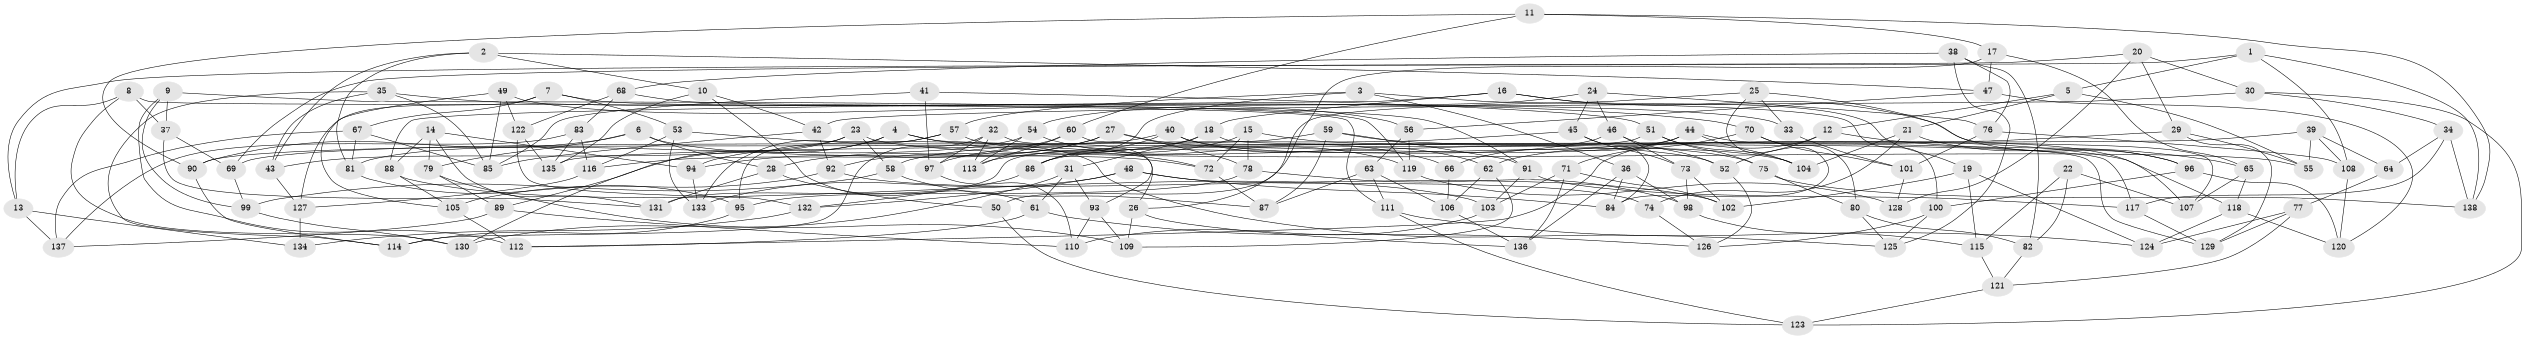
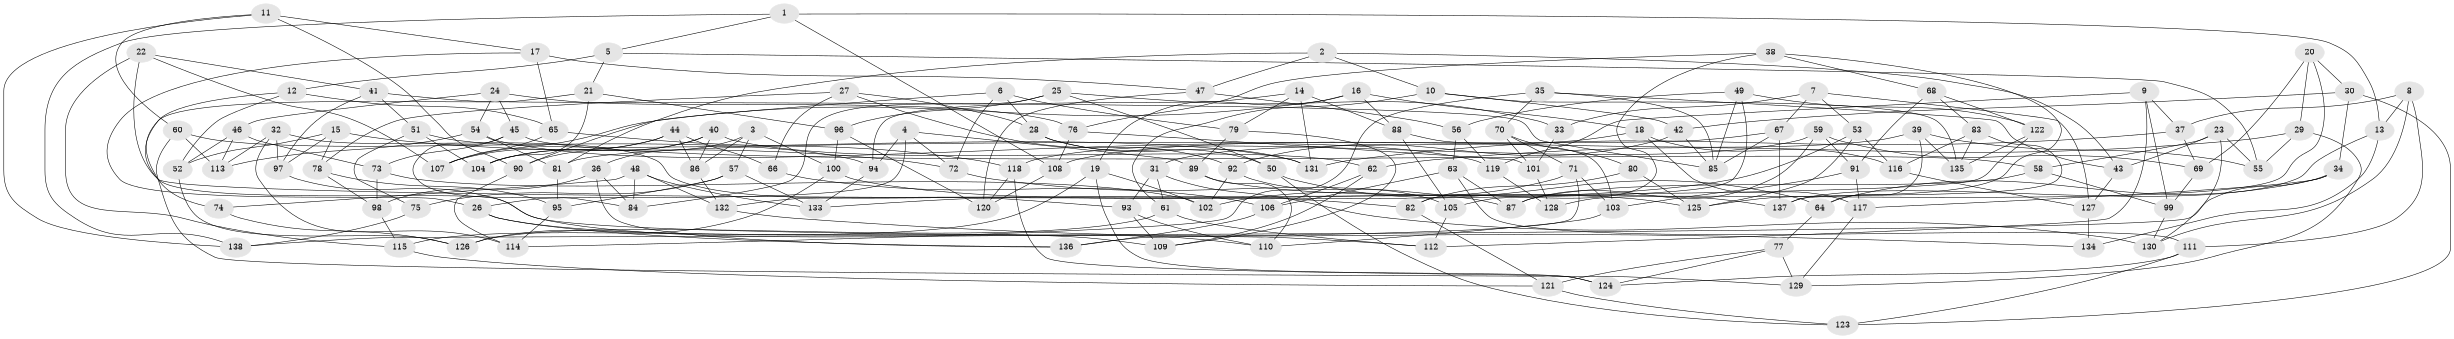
none -> (263, 73)
none -> (1533, 190)
(1814, 192) -> none
